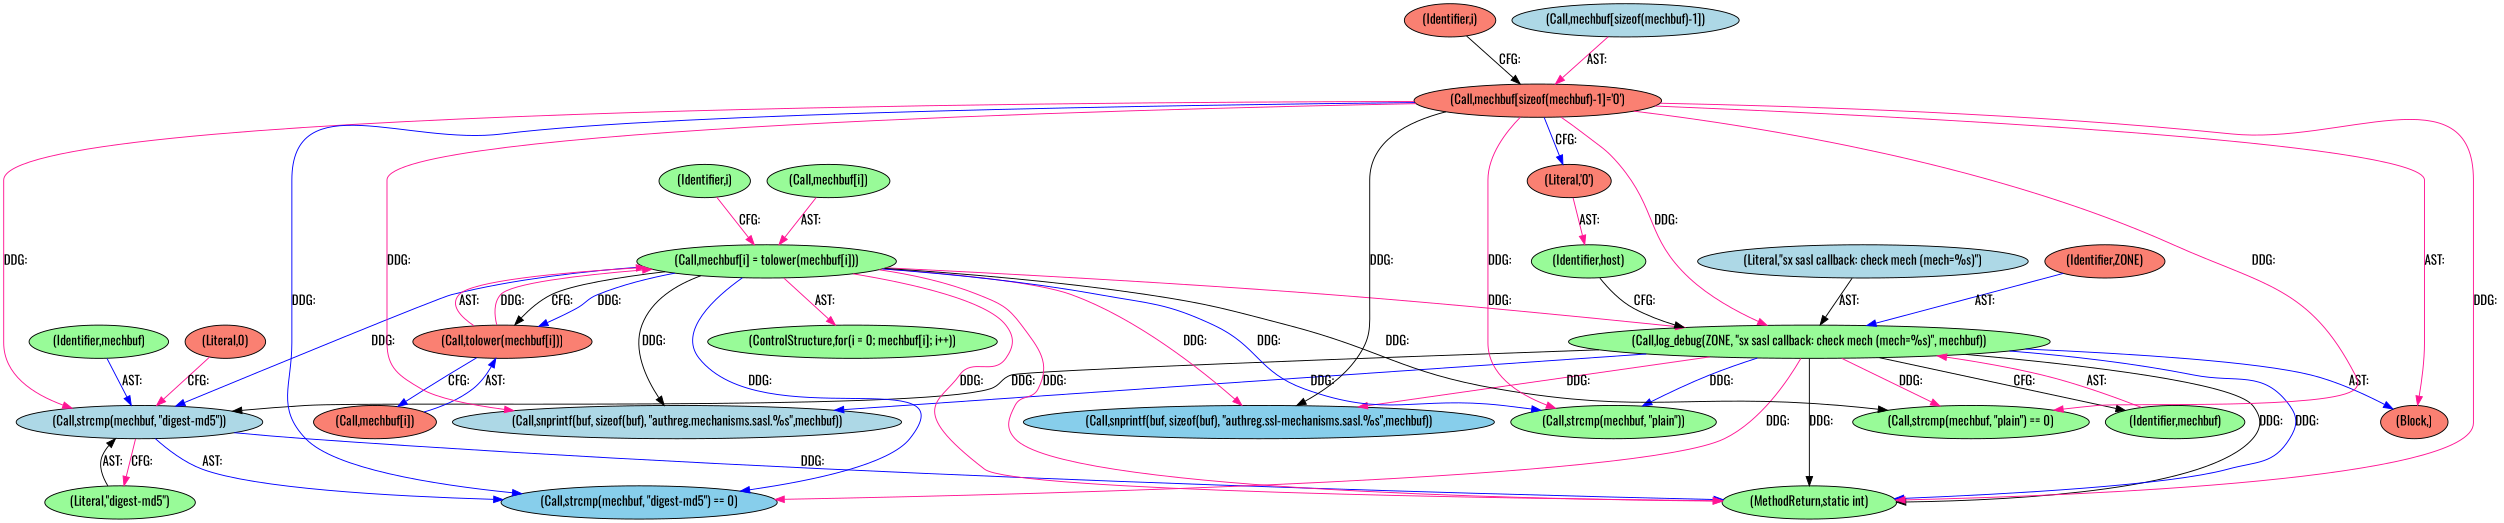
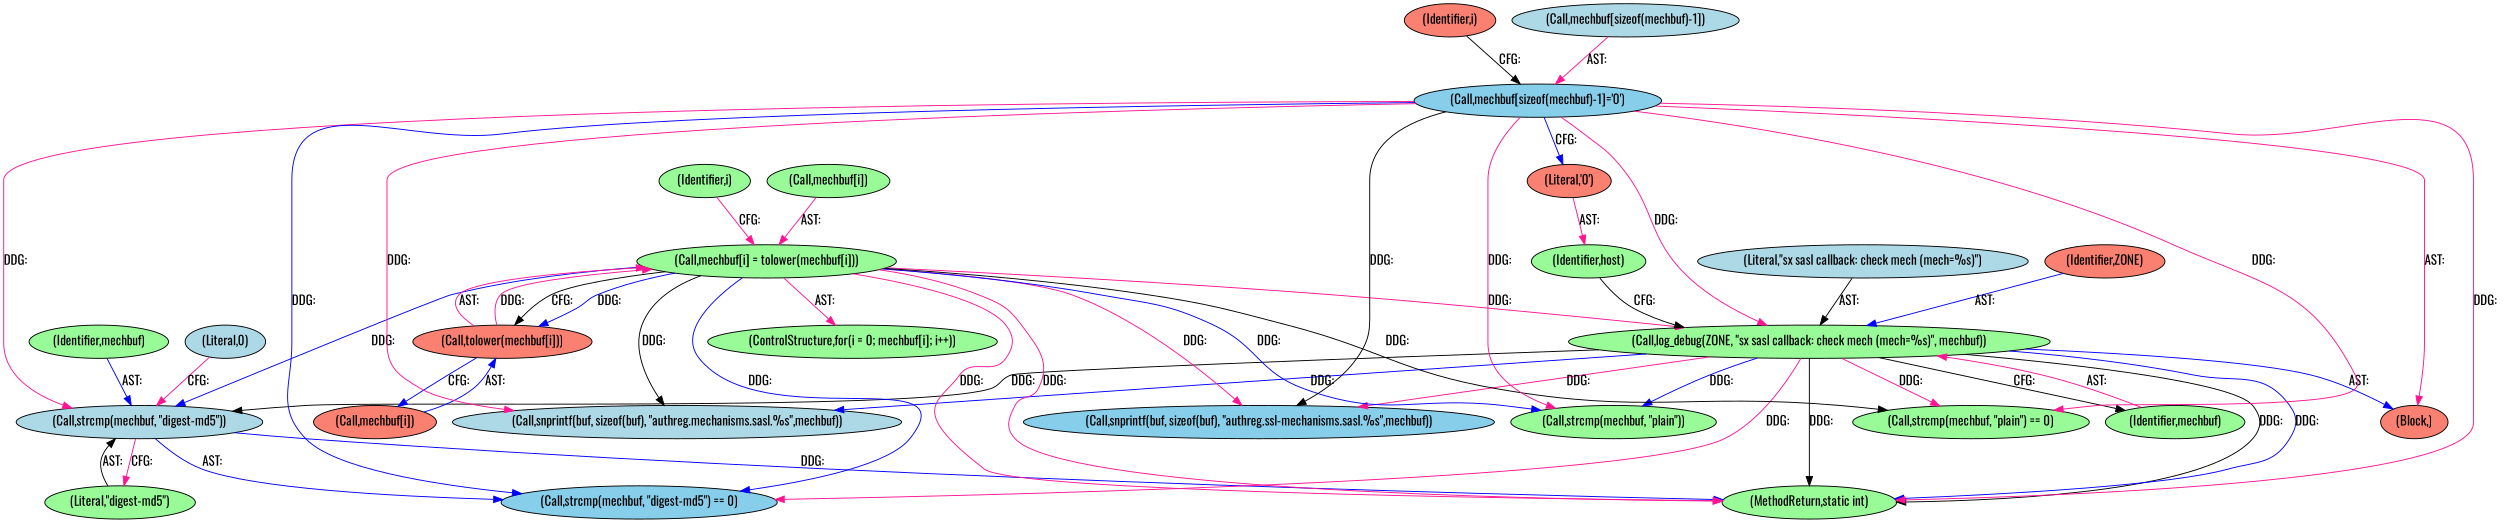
(1538, 101) -> (1538, 101)
(225, 342) -> (225, 342)
